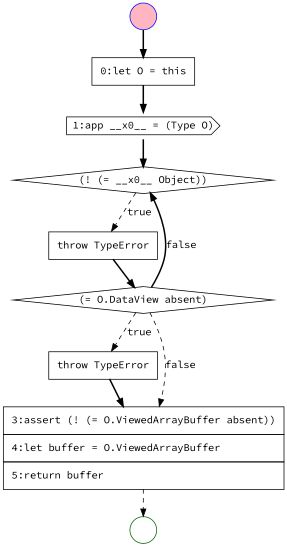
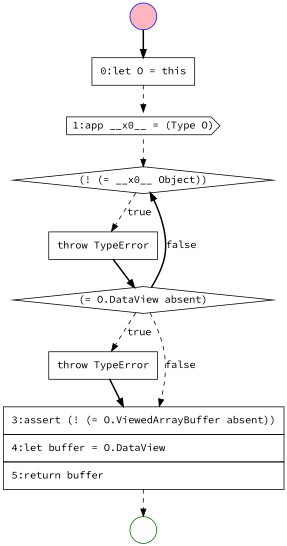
(143, 95) -> (143, 95)
(143, 149) -> (143, 149)
(116, 448) -> (89, 448)
